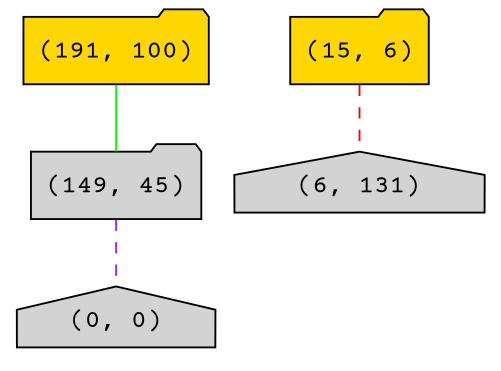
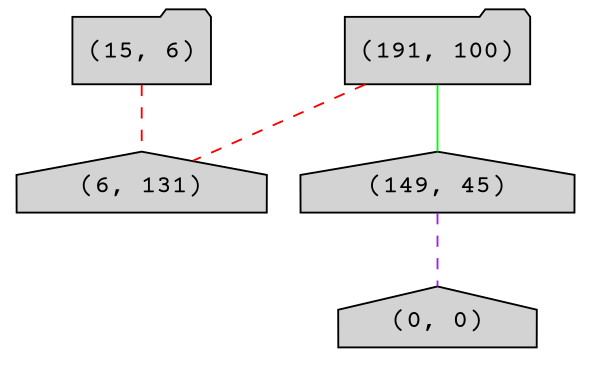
(116, 51) -> (438, 51)
(360, 51) -> (142, 51)
none -> (279, 123)
(116, 185) -> (438, 185)
